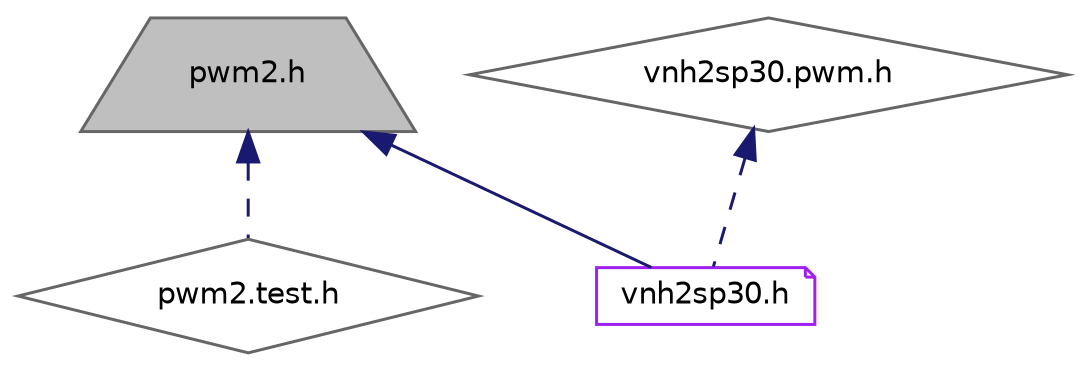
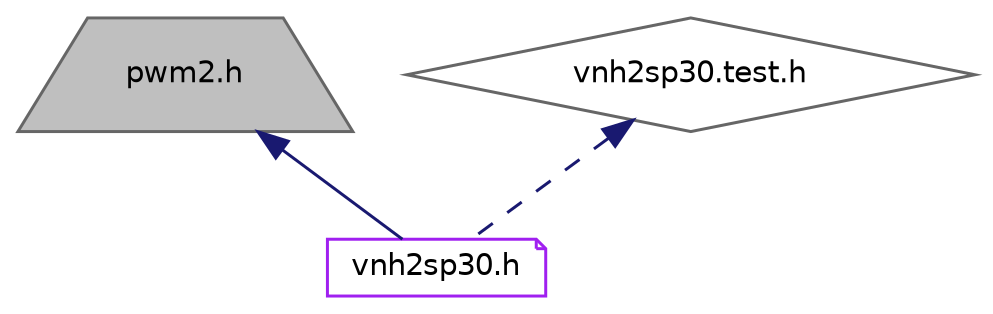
(769, 75) -> (691, 75)
(248, 296) -> none
